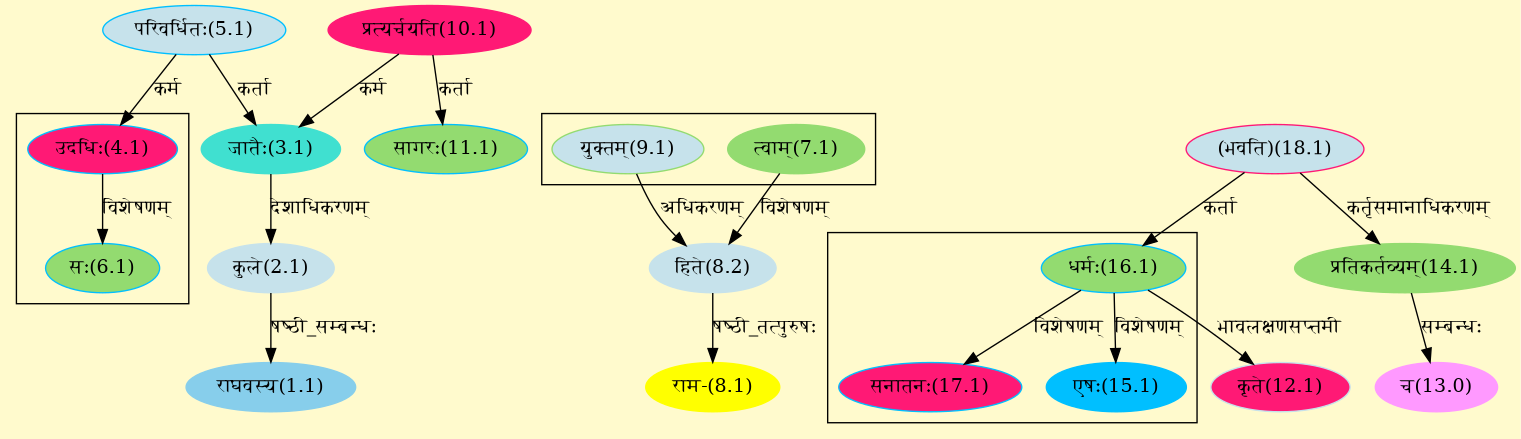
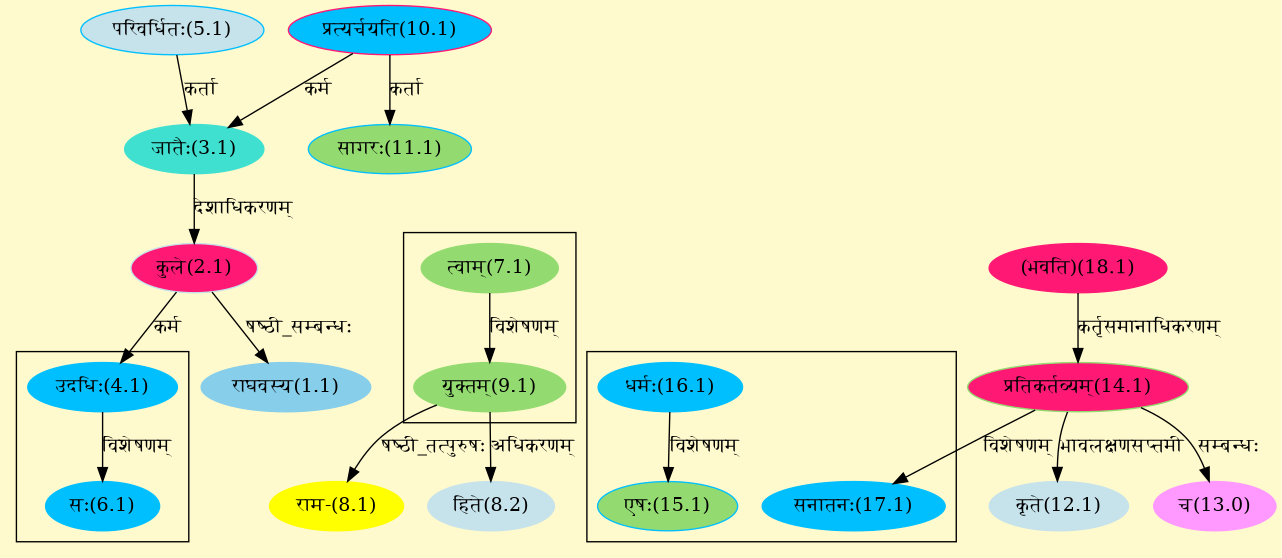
(430, 30) -> (390, 30)
(153, 84) -> (153, 322)
(103, 149) -> (103, 387)
(628, 149) -> (490, 387)
(1275, 149) -> (1078, 268)
(759, 203) -> (490, 321)
(1200, 205) -> none
(103, 268) -> (103, 506)
(271, 268) -> (194, 268)
(1114, 268) -> (670, 387)
(1405, 268) -> (1078, 387)
(713, 321) -> (390, 430)
(1029, 323) -> (970, 443)
(1205, 328) -> (1060, 439)
(930, 387) -> (854, 506)
(1116, 387) -> (668, 506)
(1280, 387) -> (1059, 506)
